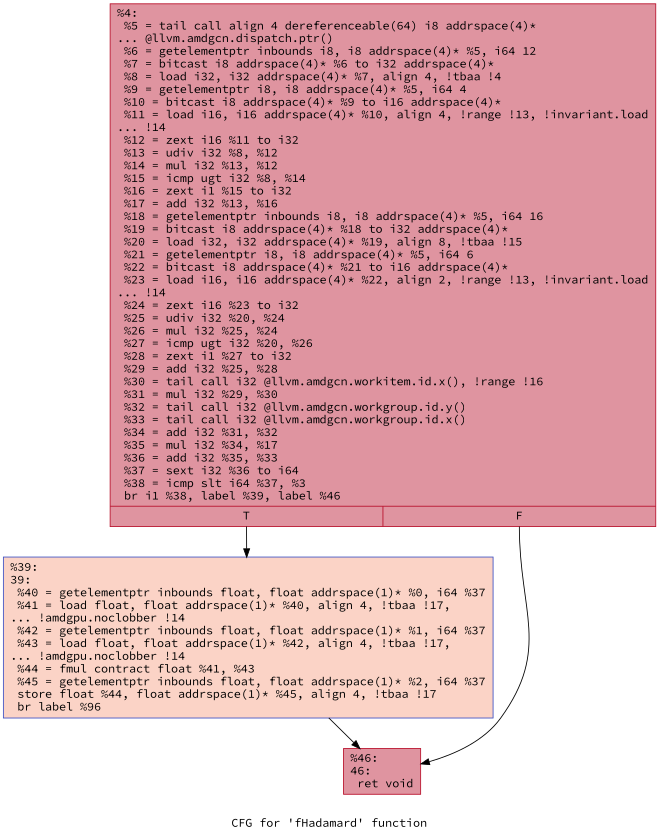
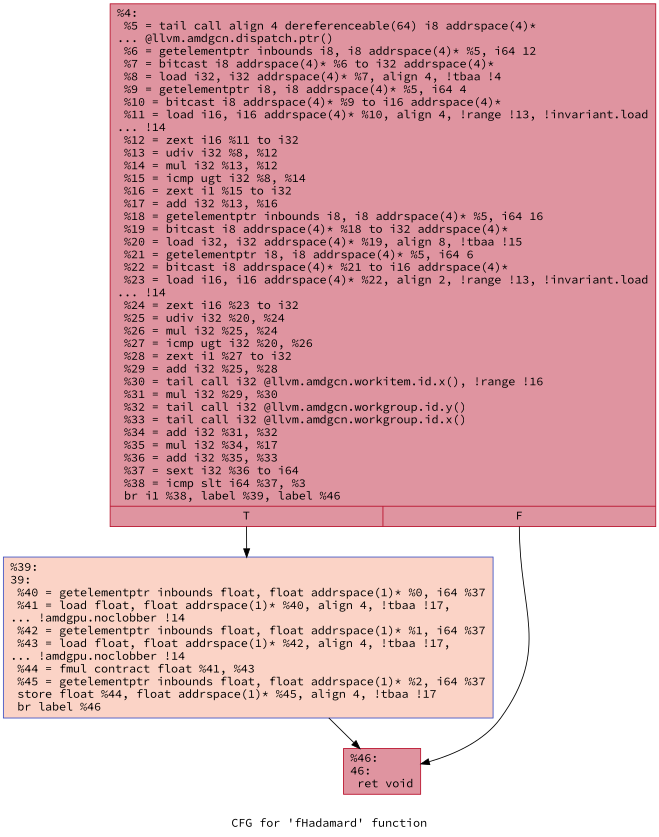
(56, 707) -> (56, 707)
